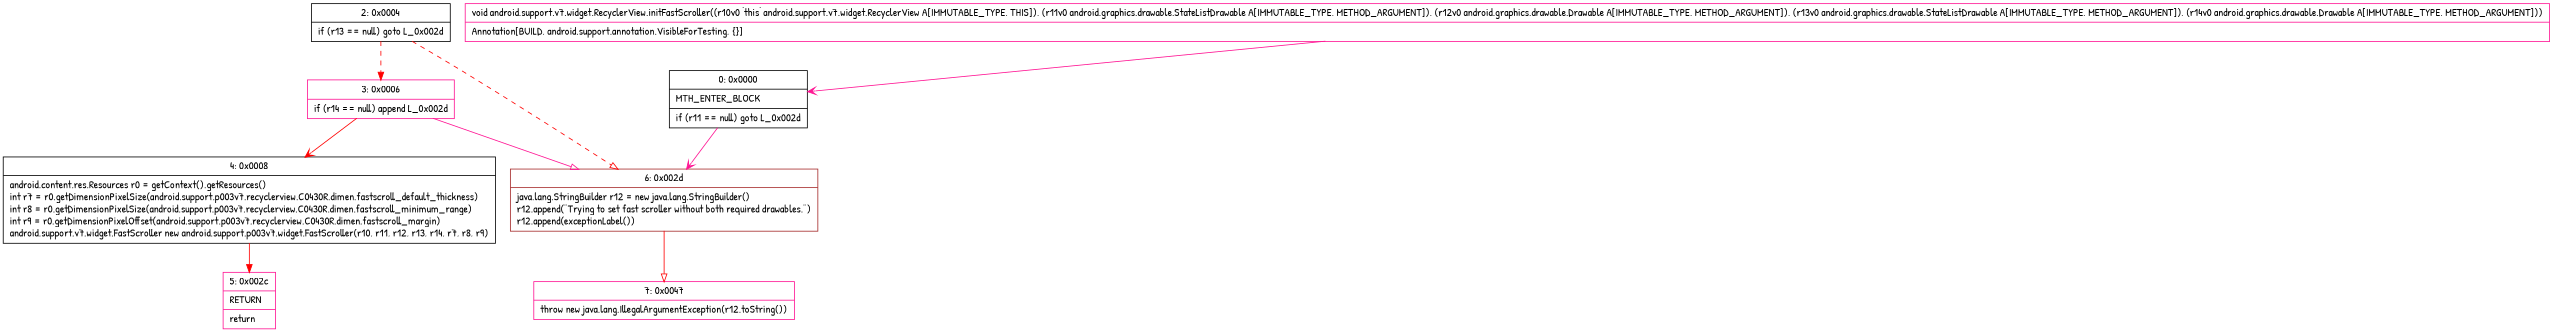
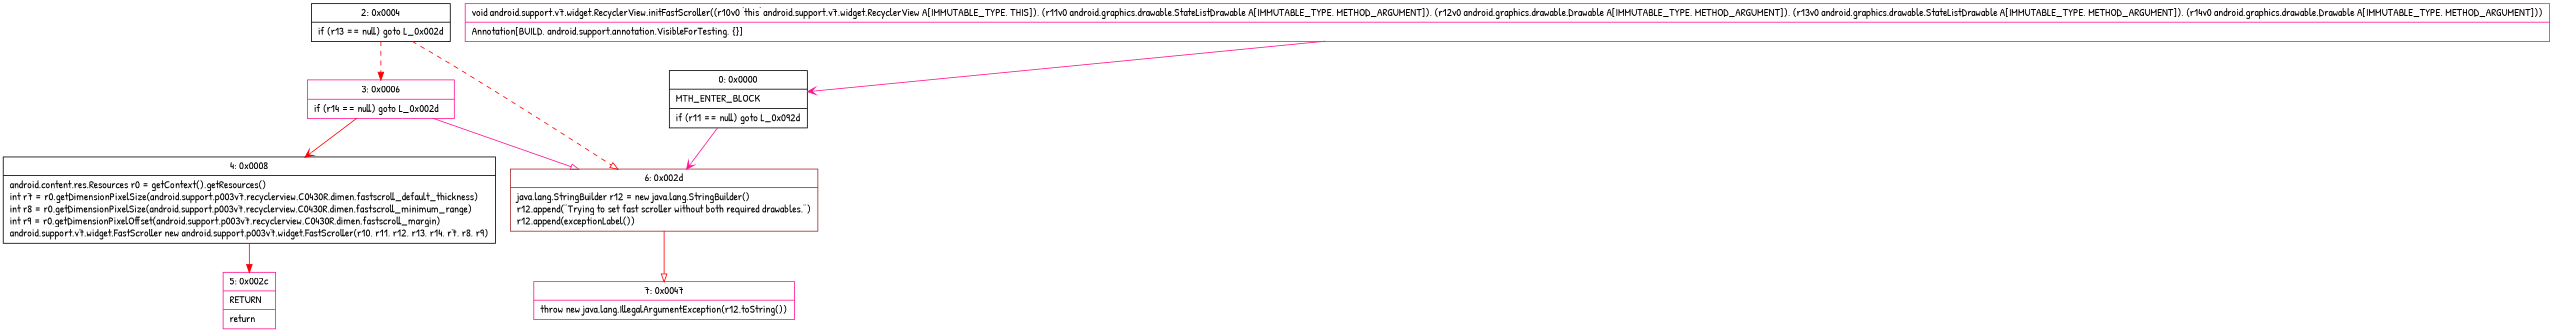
(381, 109) -> (376, 109)
(738, 118) -> (738, 118)
